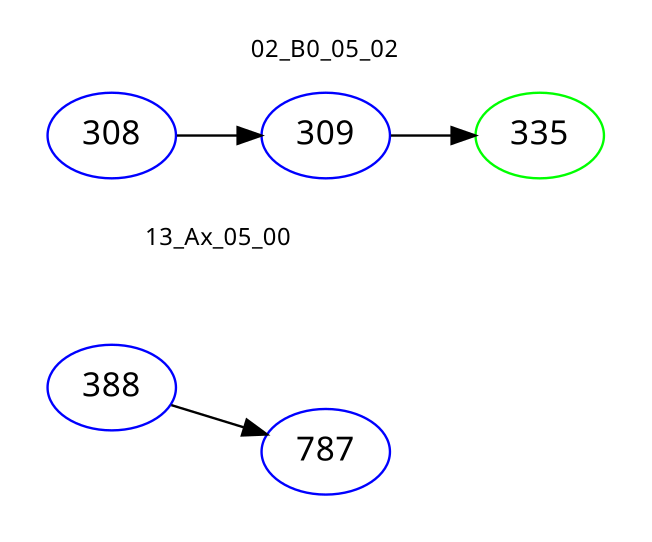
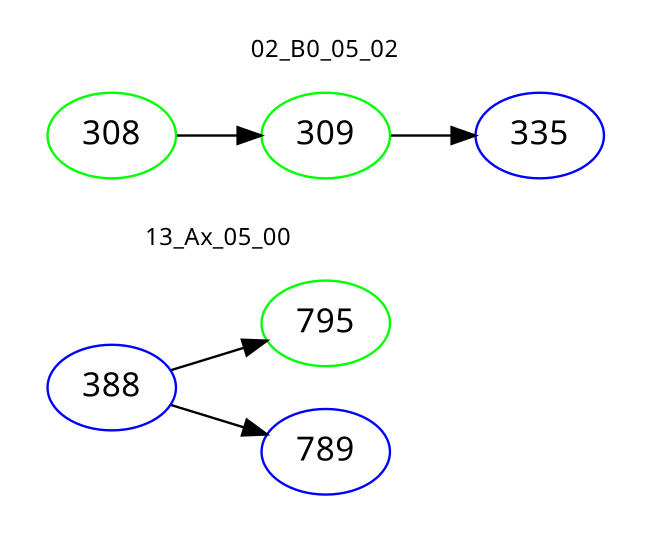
(112, 136) -> (112, 136)
(326, 136) -> (326, 136)
(540, 136) -> (540, 136)
none -> (326, 323)
(326, 452) -> (326, 452)
